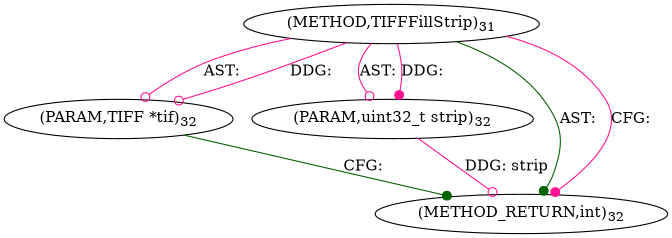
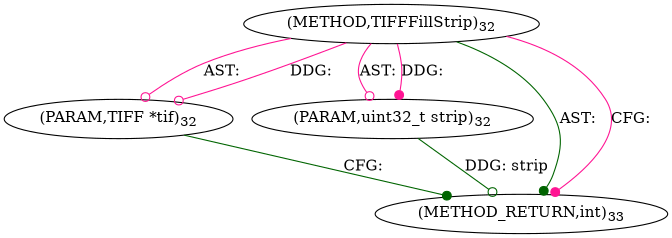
(488, 22) -> (488, 22)
(453, 164) -> (453, 164)
(616, 212) -> (616, 212)
